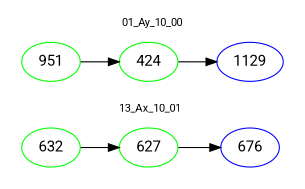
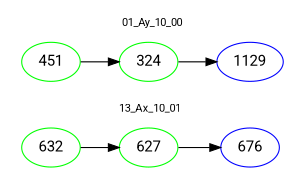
(51, 62) -> (51, 62)
(149, 62) -> (149, 62)
